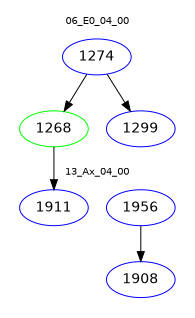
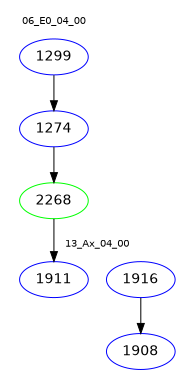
(116, 88) -> (54, 88)
(54, 129) -> (54, 201)
(141, 208) -> (141, 280)
